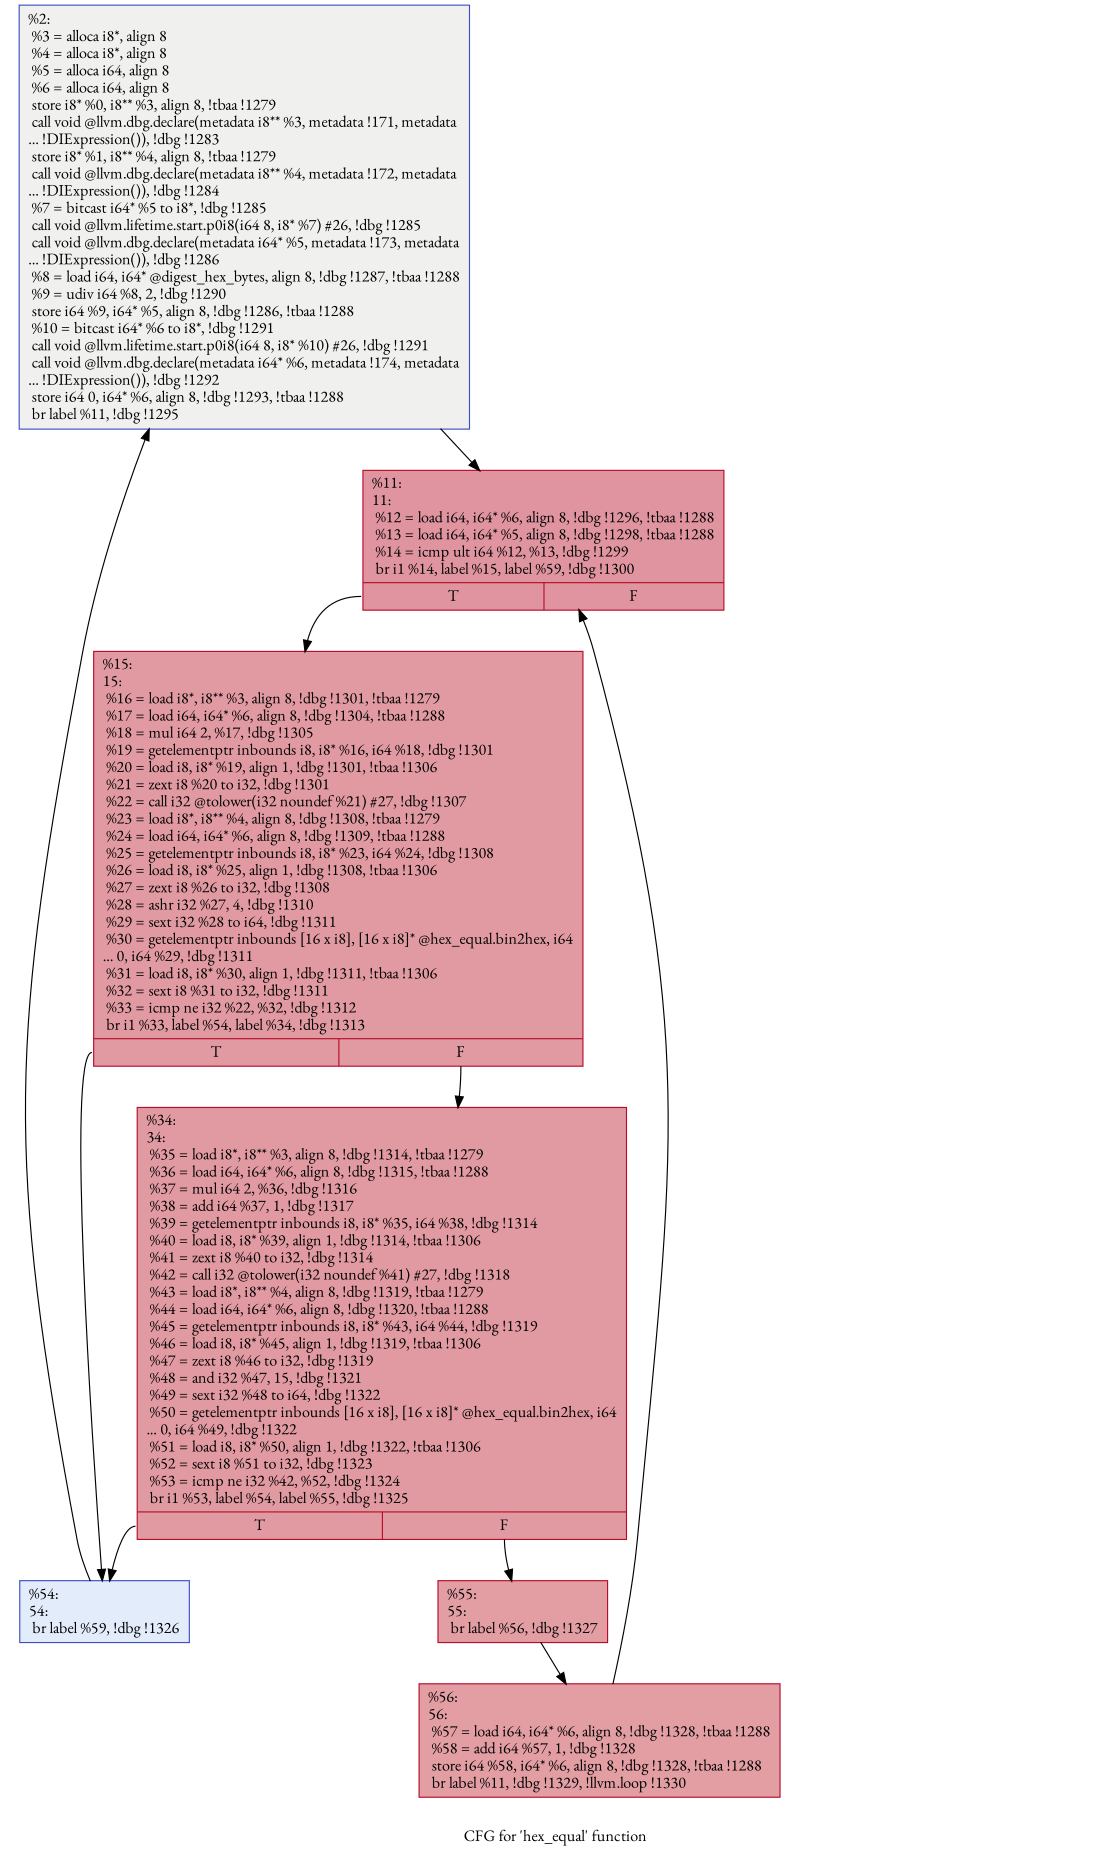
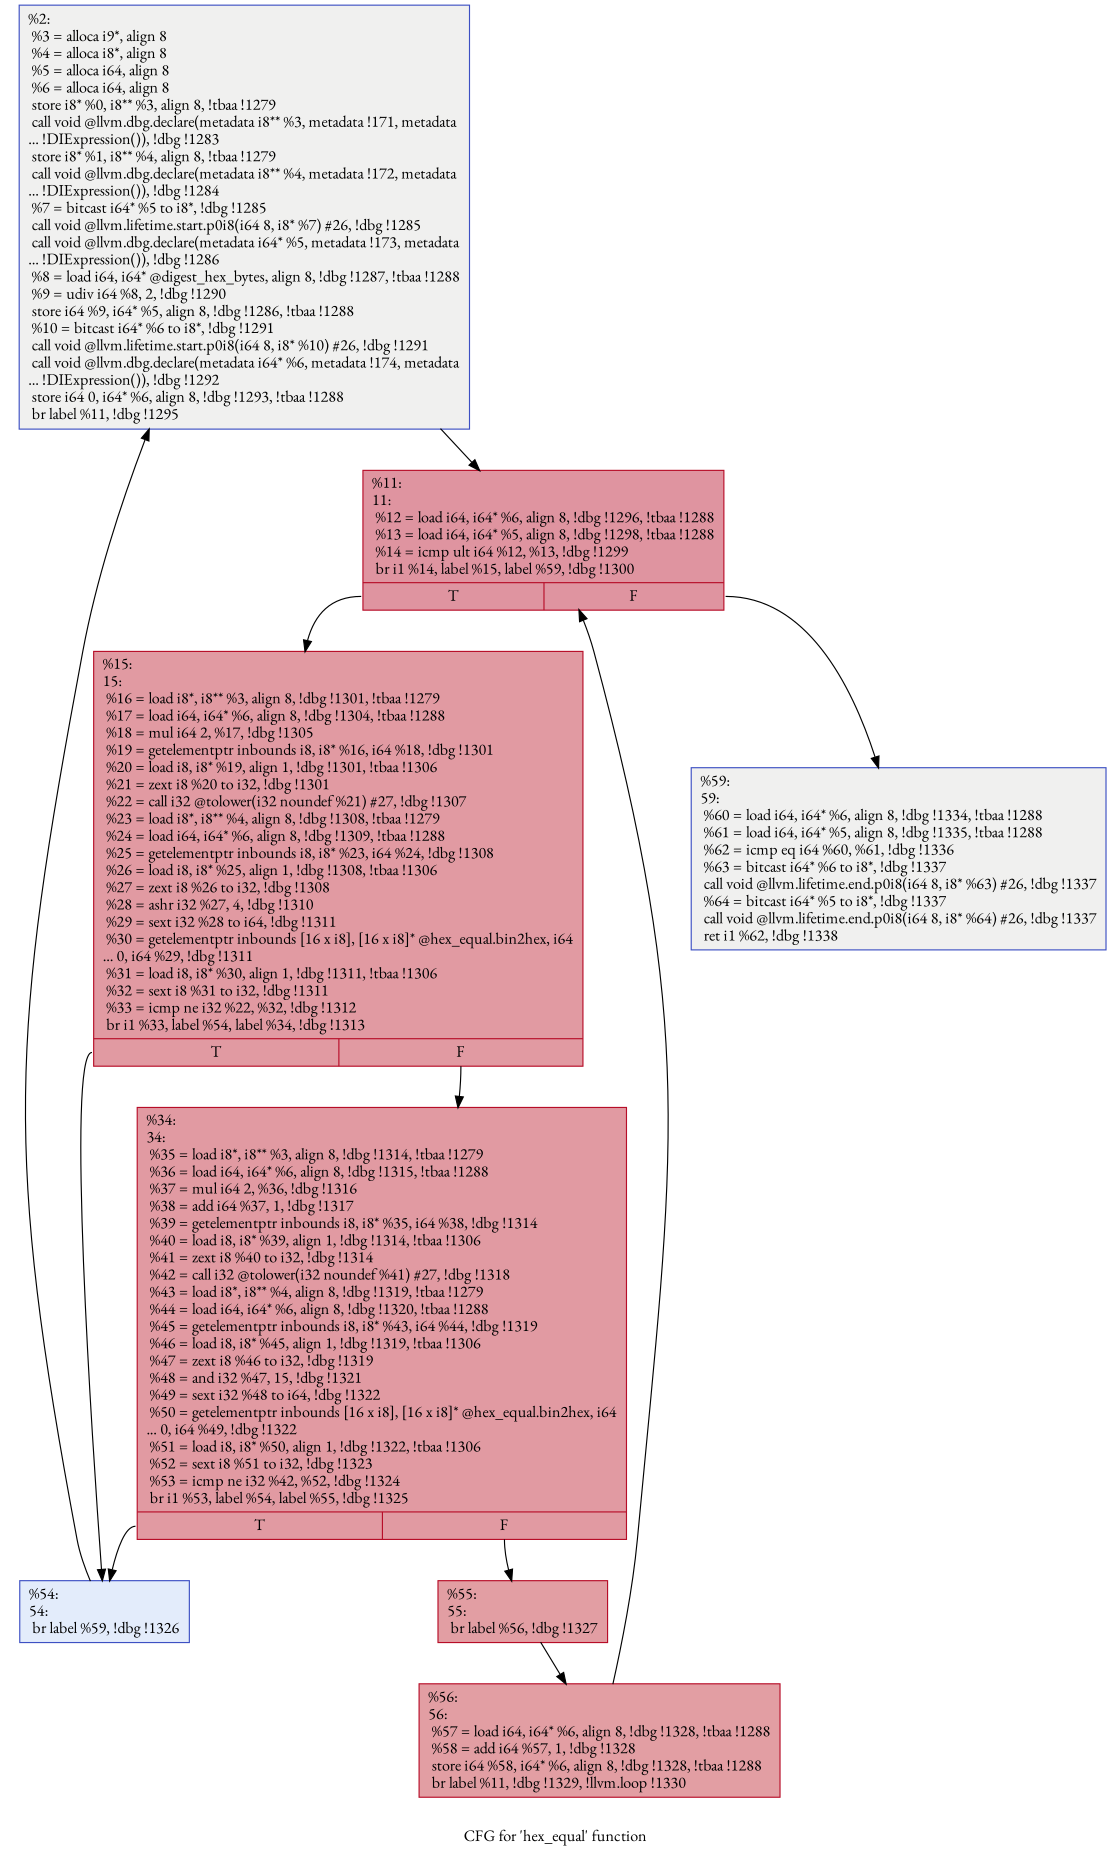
(98, 36) -> (98, 36)
none -> (899, 859)
